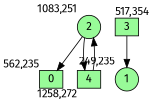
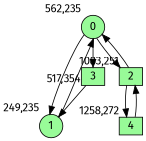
(89, 27) -> (131, 77)
none -> (105, 50)
none -> (93, 53)
none -> (66, 70)
(51, 79) -> (93, 27)
none -> (75, 82)
